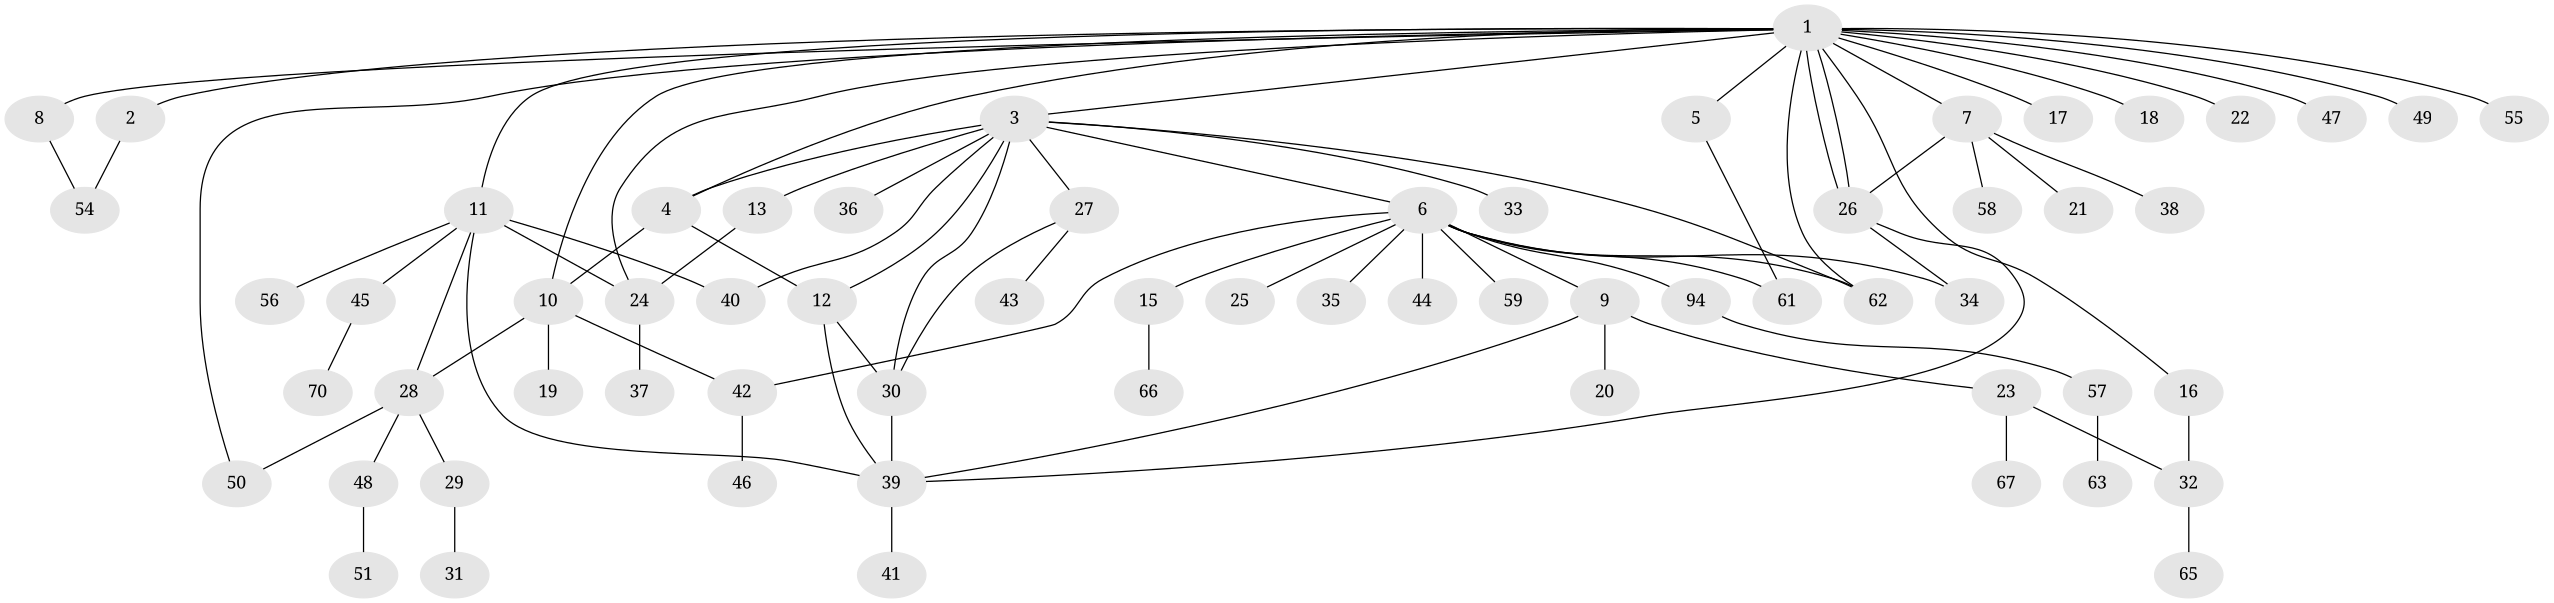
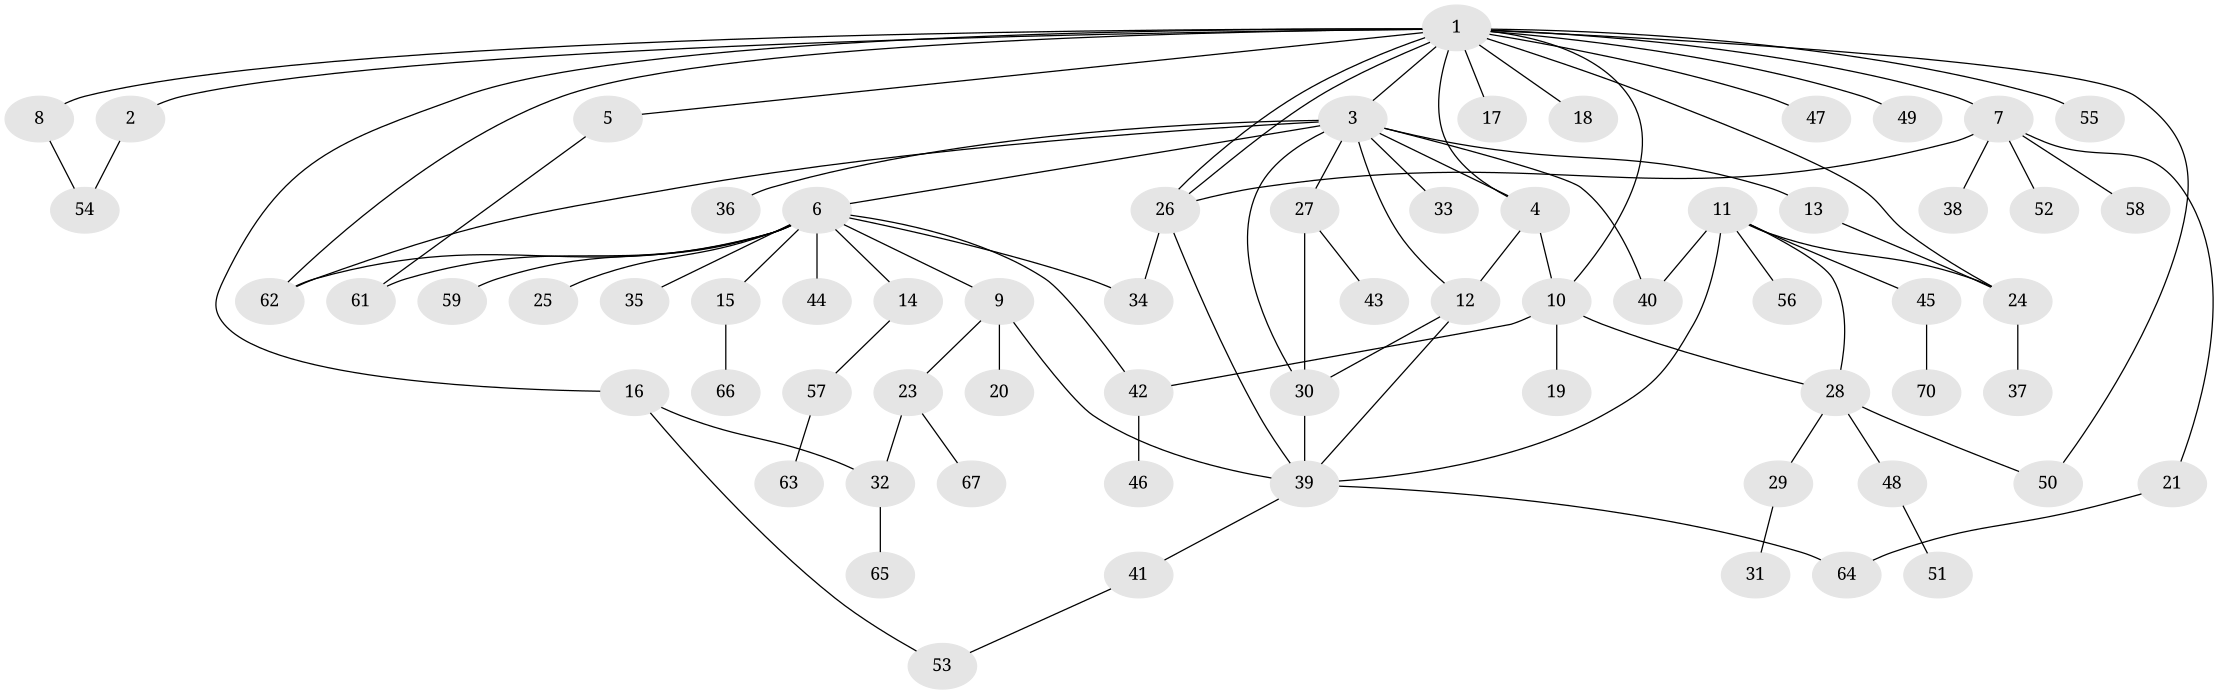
(1097, 36) -> none
(2241, 119) -> none
none -> (2044, 210)
(1696, 301) -> (908, 301)
none -> (1847, 575)
none -> (942, 666)
